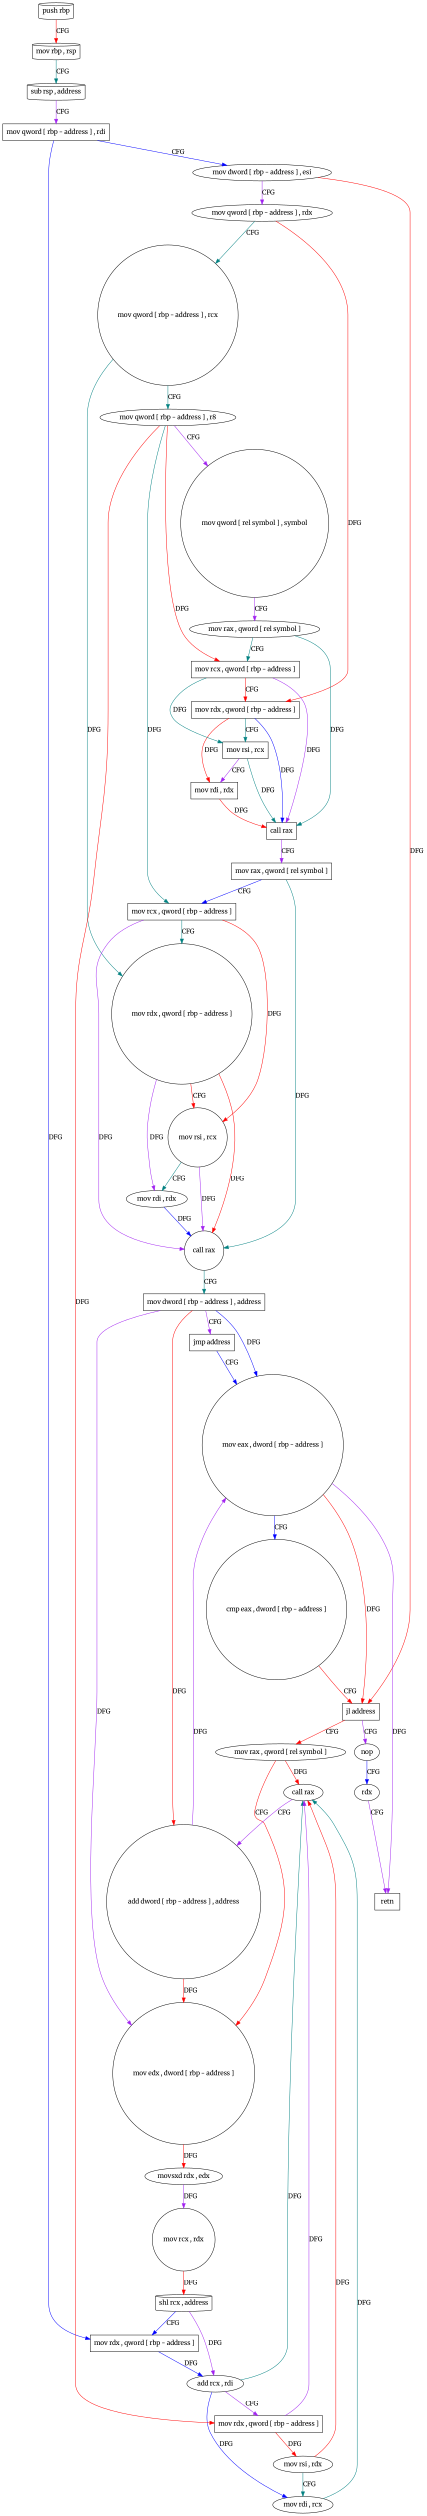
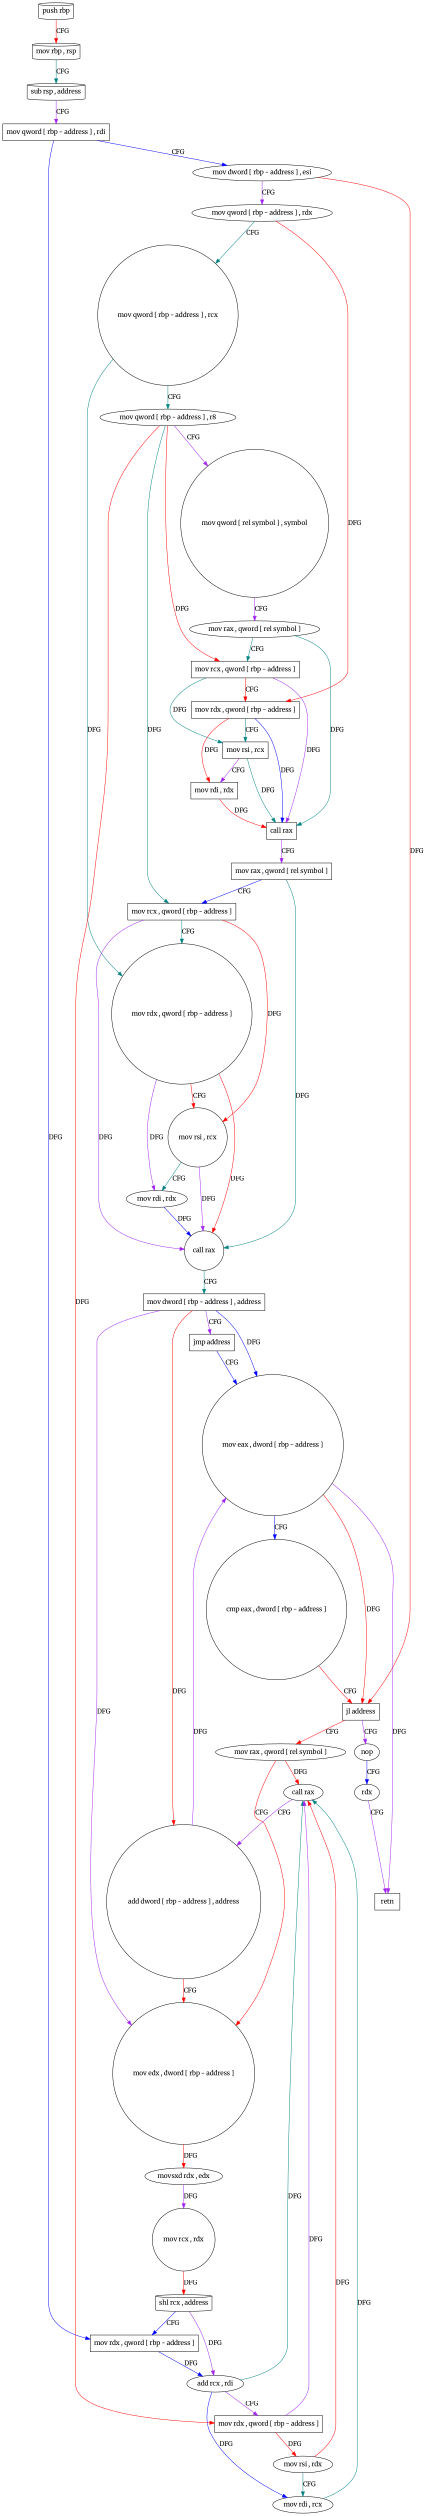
(191, 1991) -> (190, 1991)
